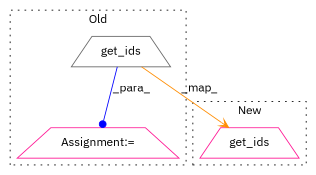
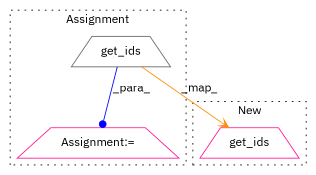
(98, 20) -> (98, 20)
